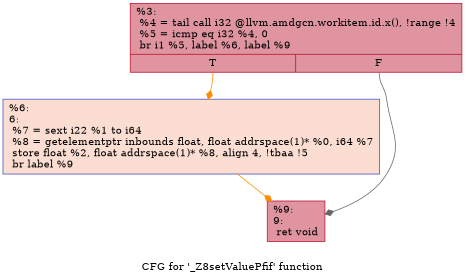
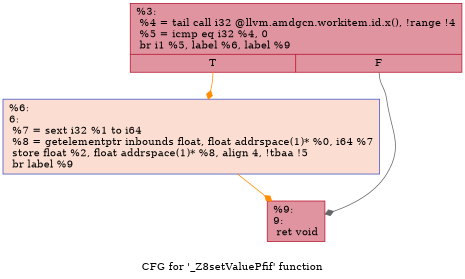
(76, 131) -> (76, 131)
